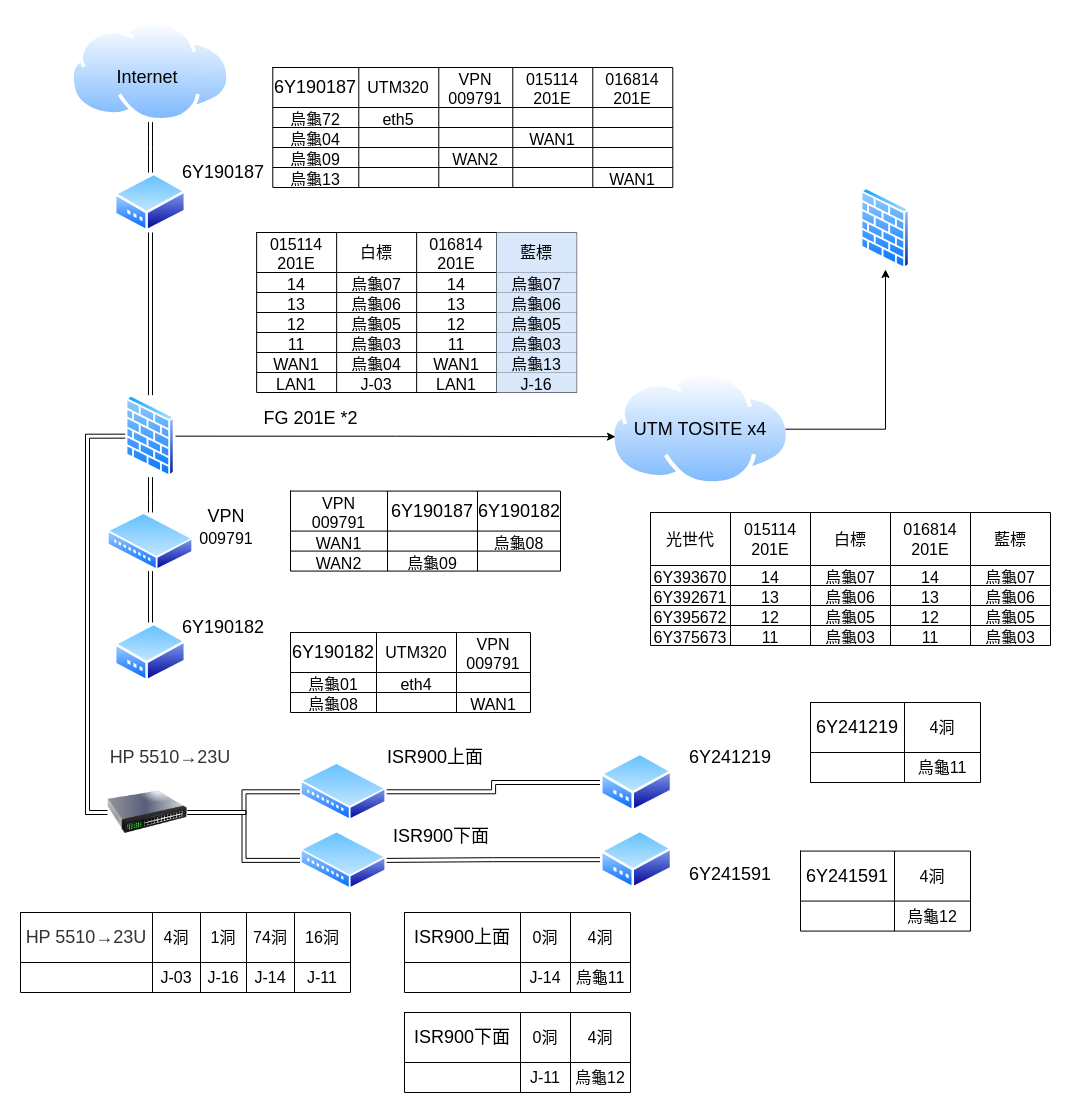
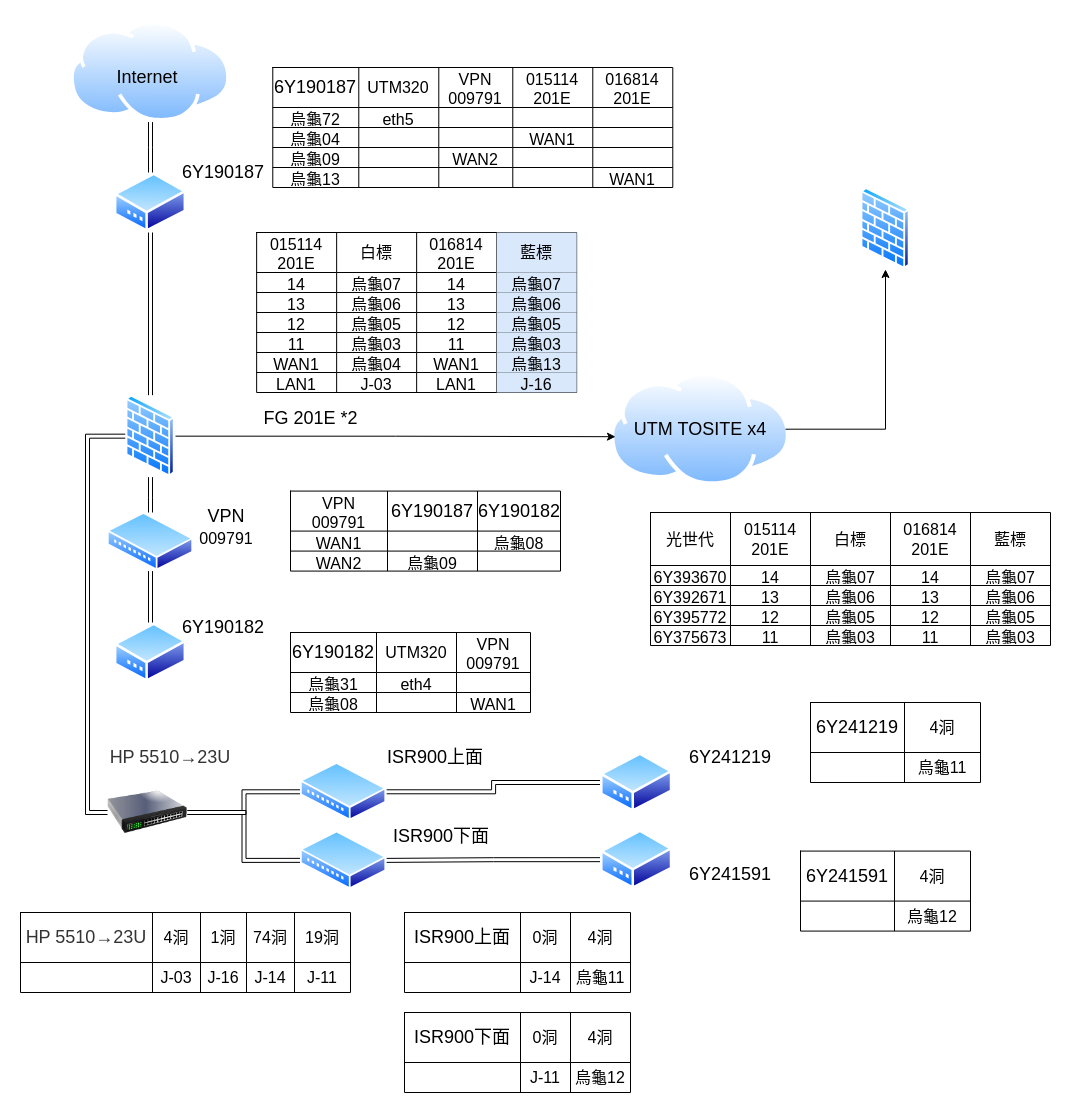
(691, 616) -> (691, 616)
(334, 683) -> (334, 683)
(323, 938) -> (323, 938)
